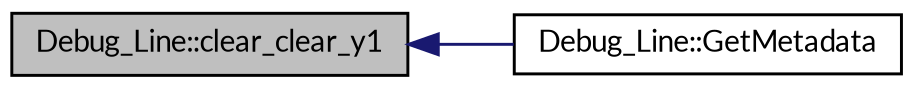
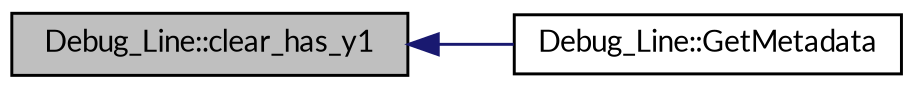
(210, 44) -> (210, 44)
